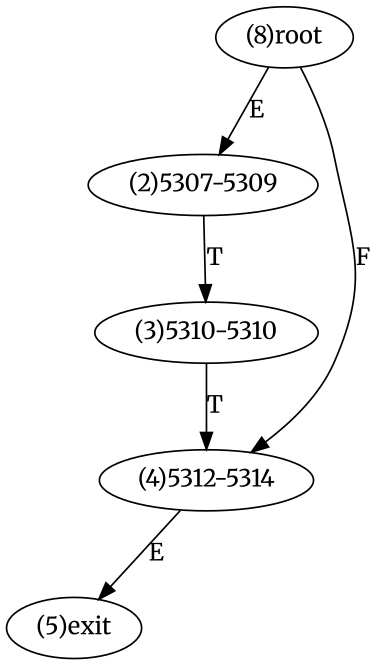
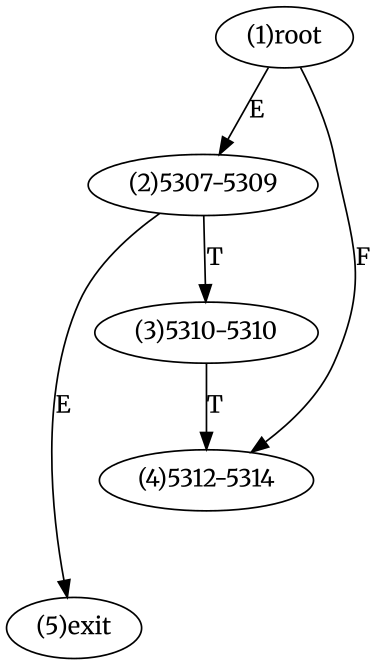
(285, 37) -> (285, 37)
(145, 549) -> (57, 380)
